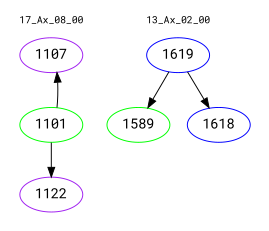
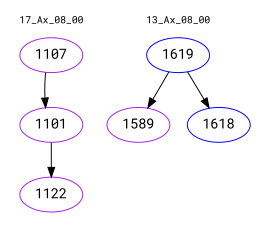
(179, 21) -> (179, 21)
(58, 95) -> (45, 85)
(51, 125) -> (51, 125)
(138, 125) -> (138, 125)
